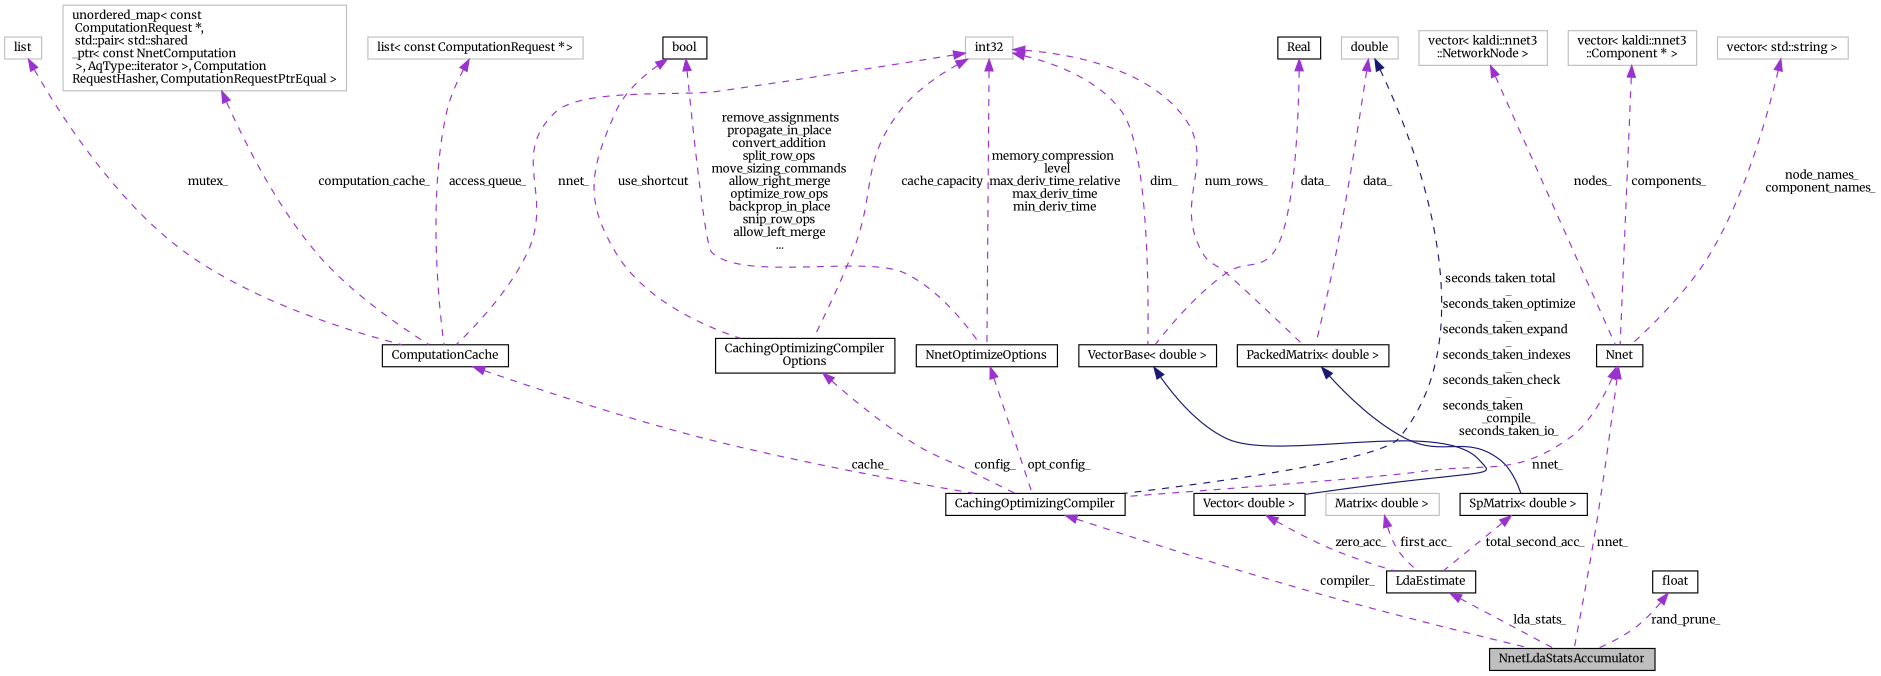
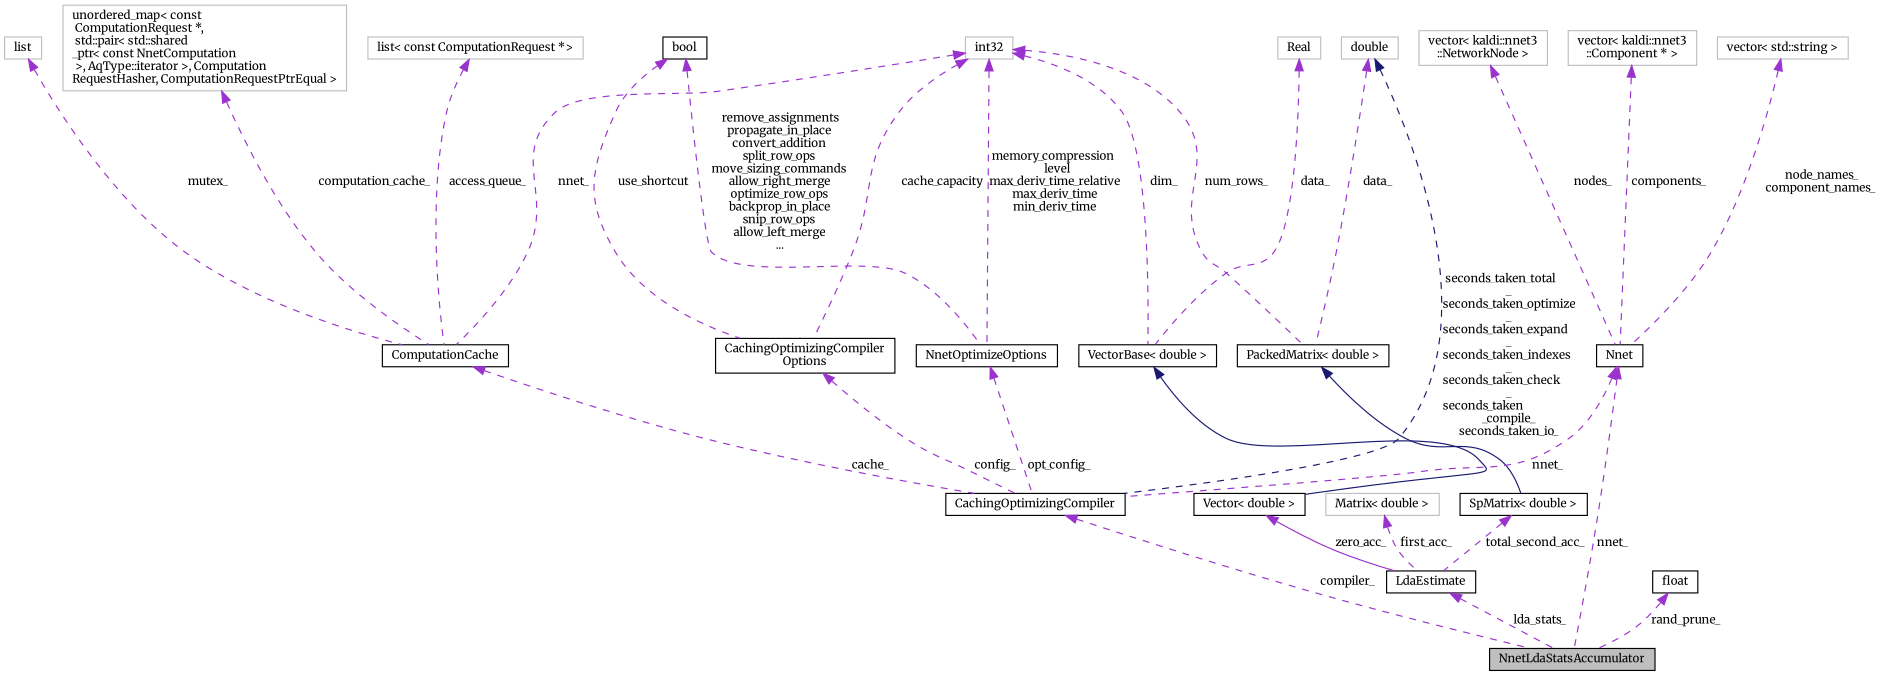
(1299, 48) -> (1299, 48)
(1334, 550) -> (1334, 550)
